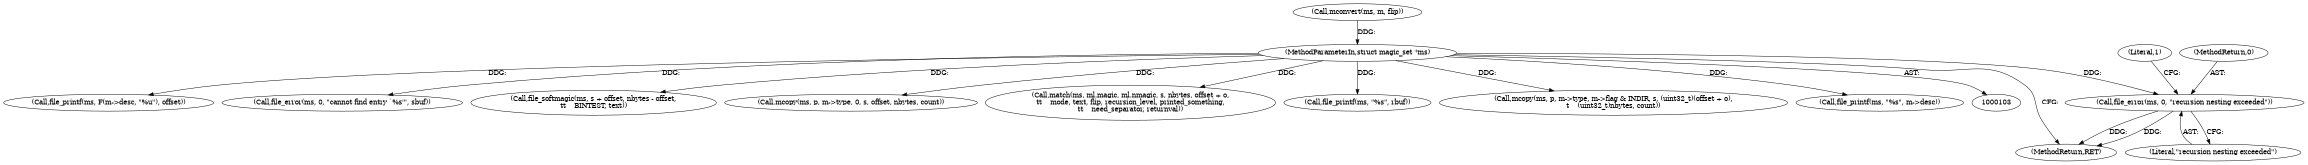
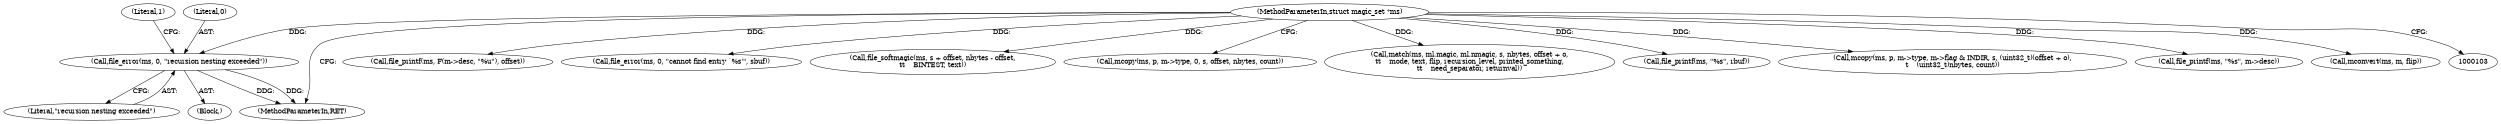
(1357, 30) -> (1887, 24)
(2224, 53) -> (210, 12)
(1146, 73) -> (1290, 33)
(1913, 73) -> (2420, 33)
none -> (210, 112)
(2066, 153) -> (302, 112)
